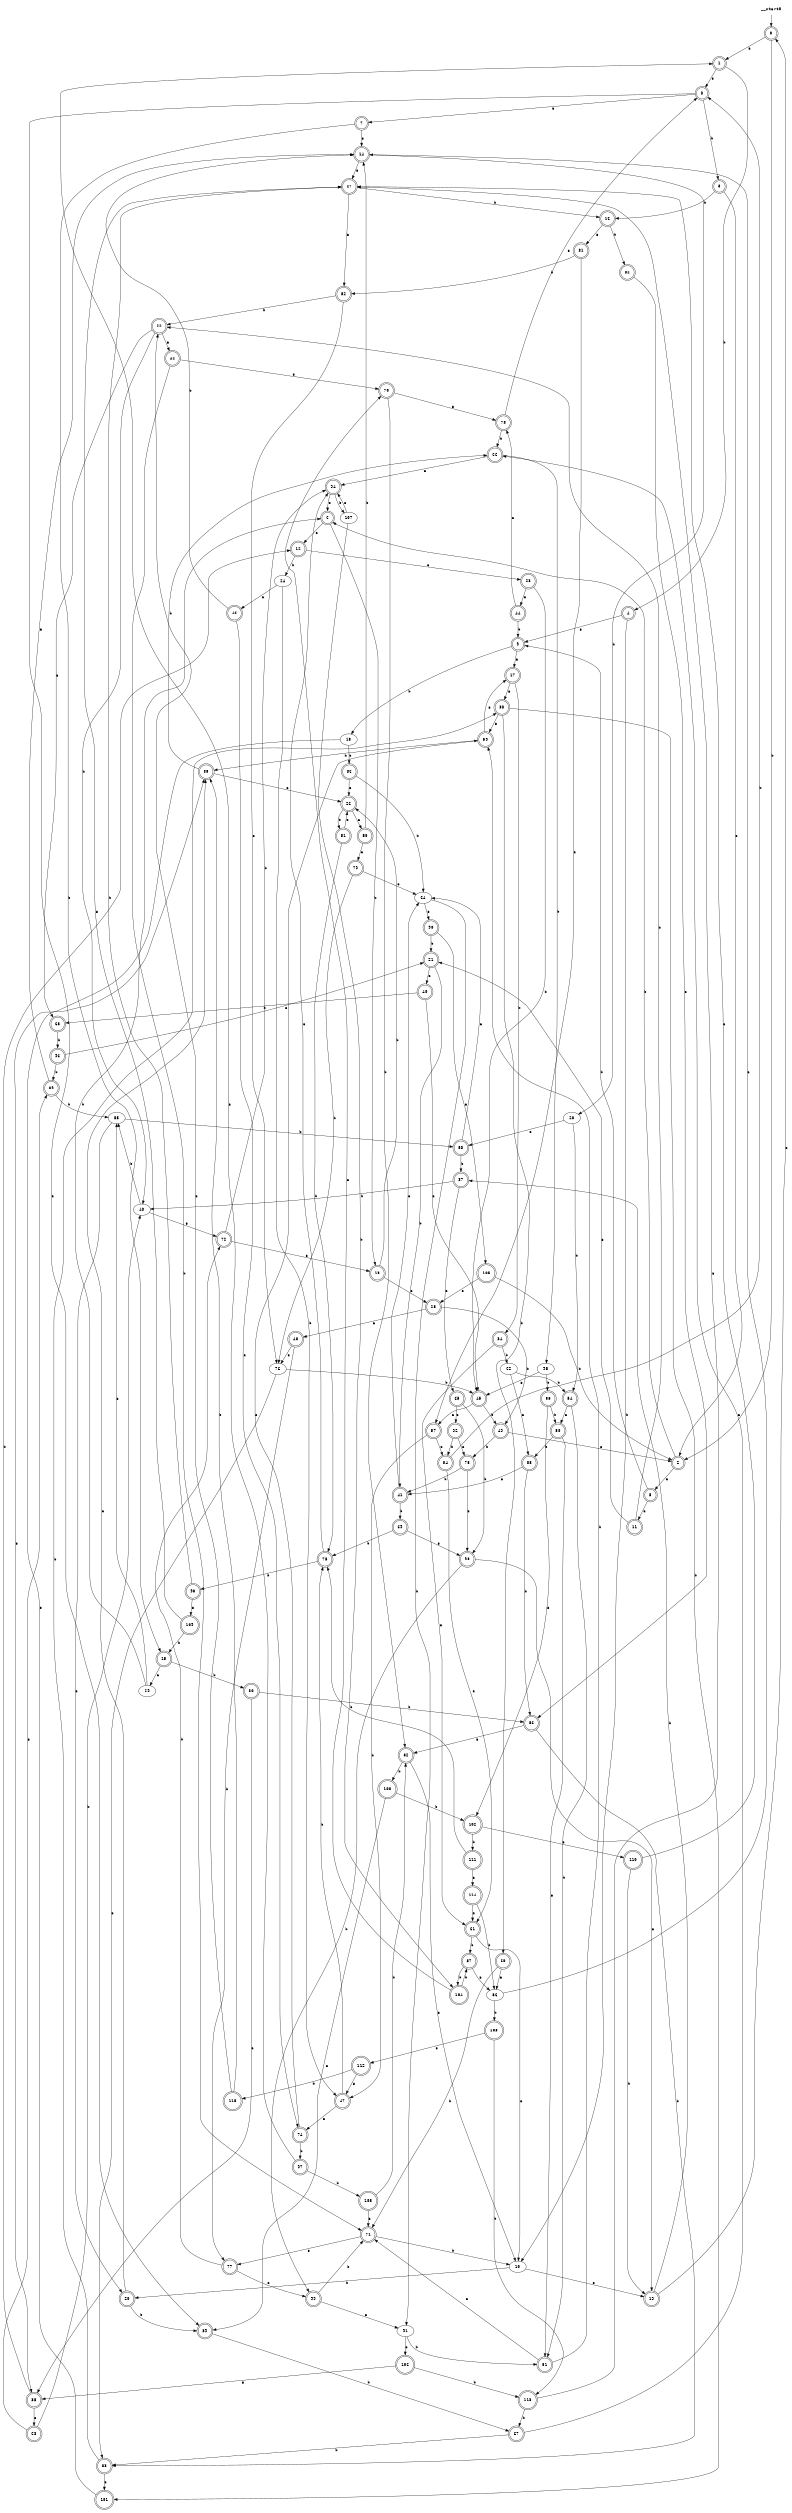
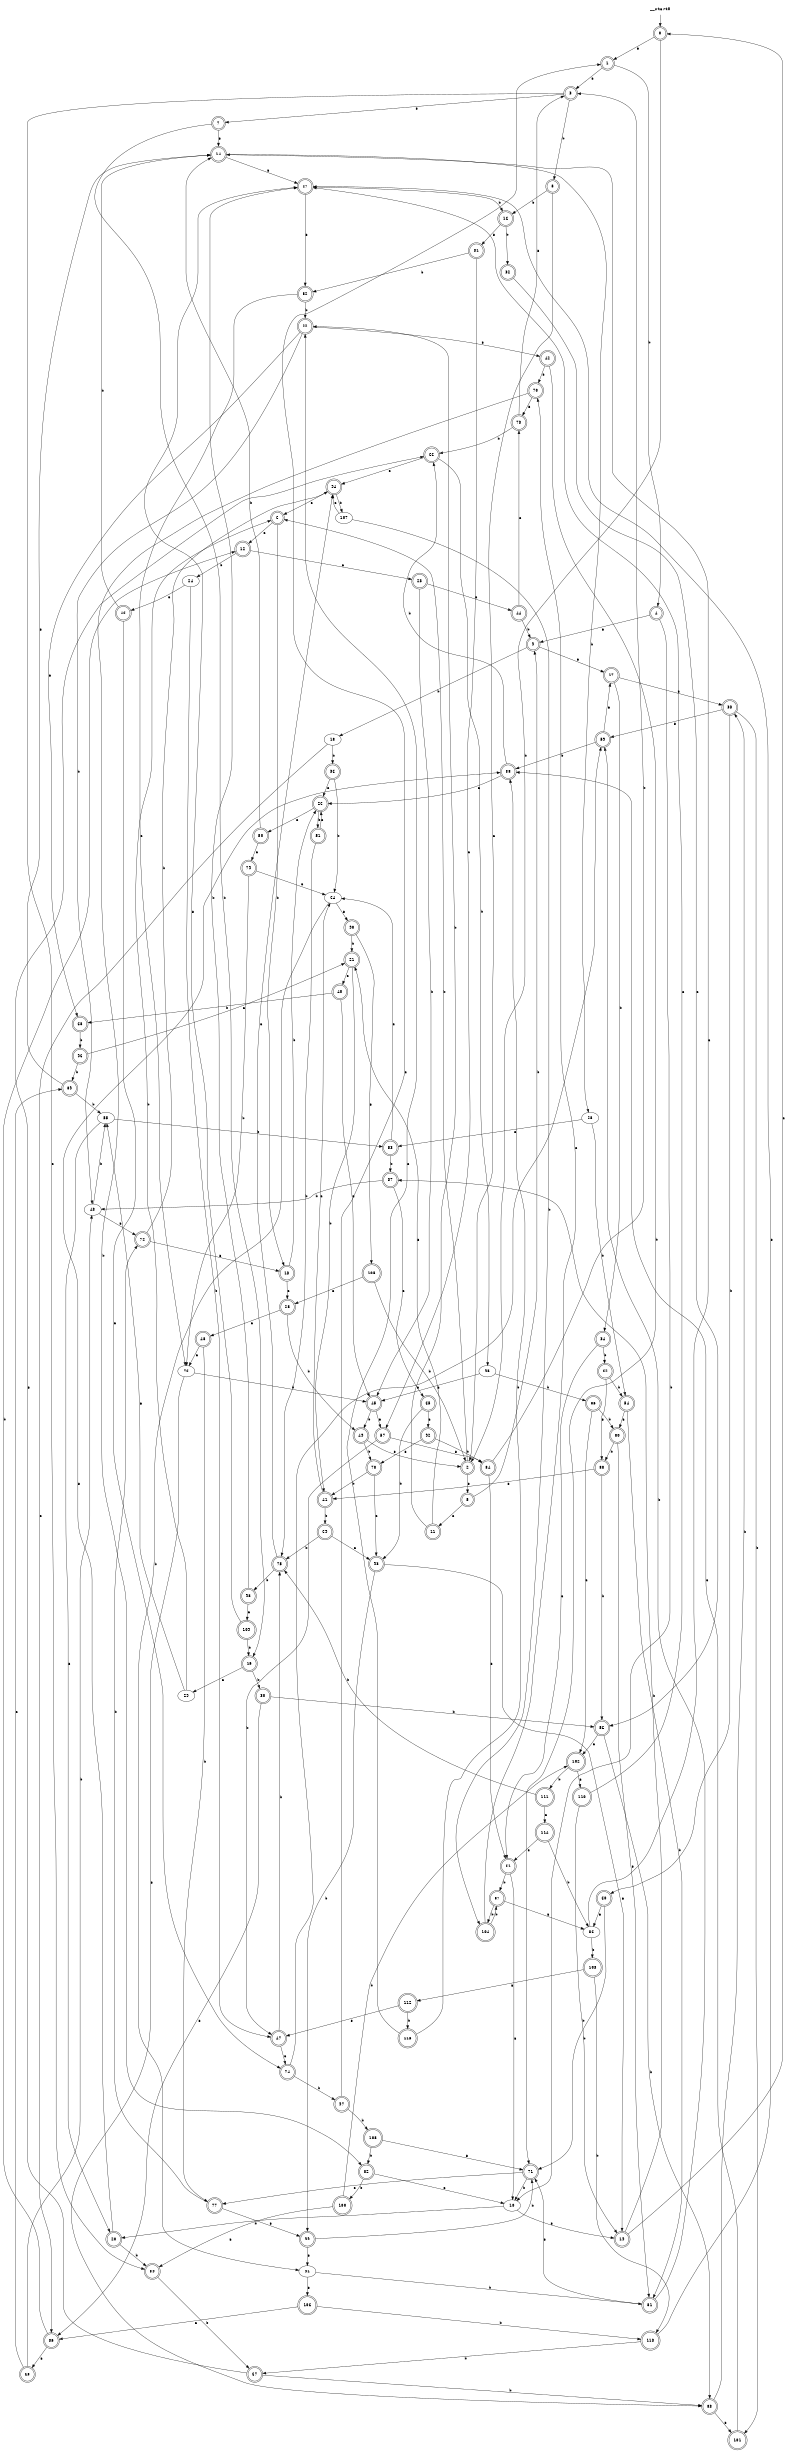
(509, 1369) -> (605, 1371)
(470, 1739) -> (592, 1744)
